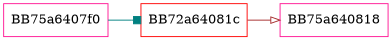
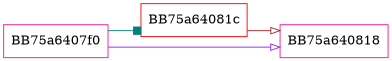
(194, 20) -> (194, 20)
none -> (189, 47)
